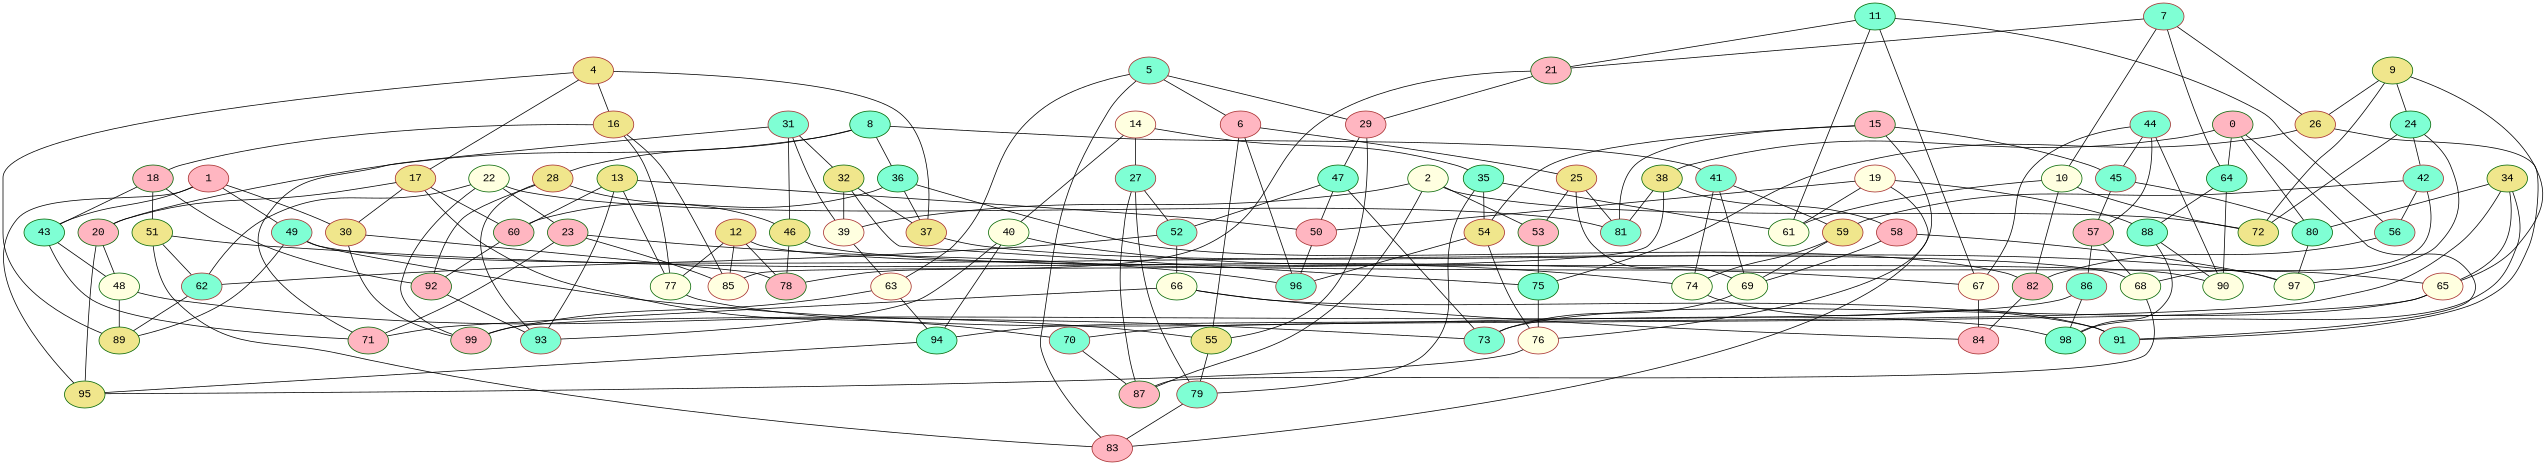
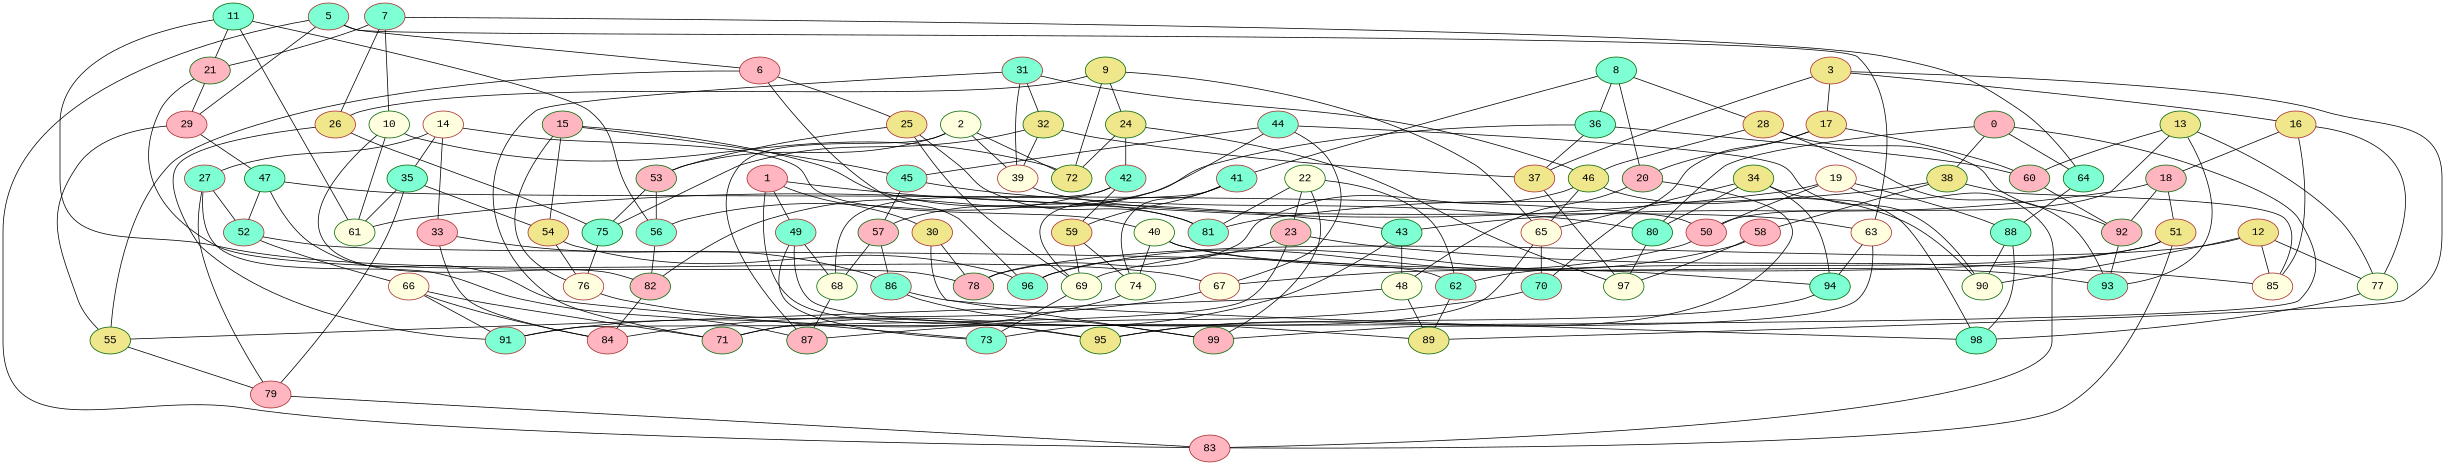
(593, 70) -> (1831, 70)
(2410, 124) -> (1126, 124)
(381, 206) -> none
none -> (656, 211)
(152, 232) -> (2176, 232)
none -> (437, 232)
(2225, 232) -> (1798, 199)
(1177, 286) -> (409, 286)
(1197, 394) -> (271, 394)
